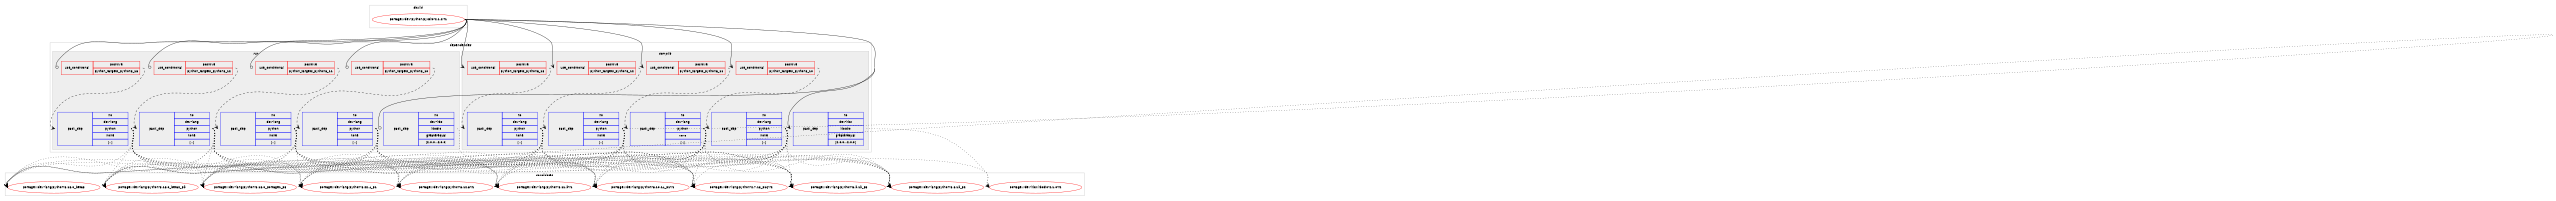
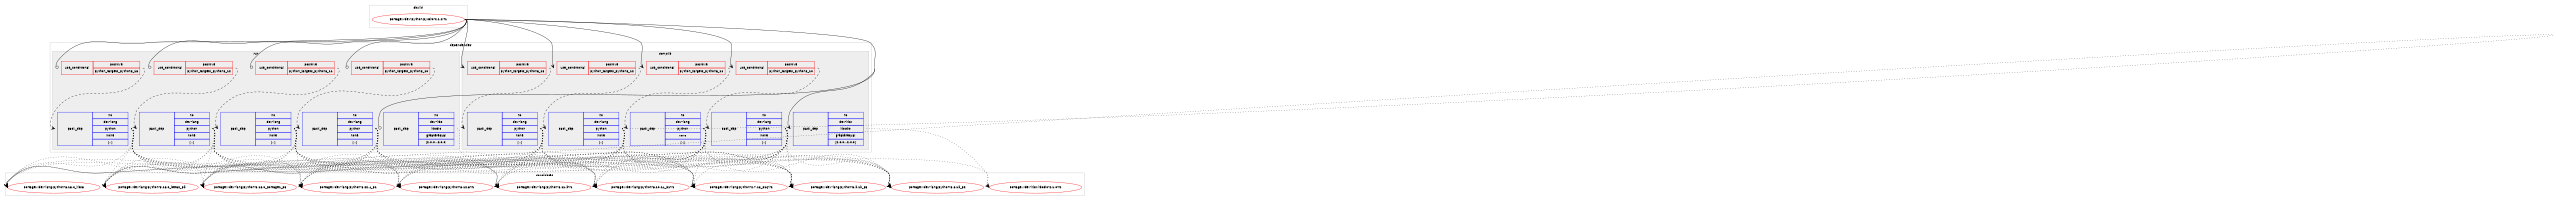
(54, 187) -> (54, 187)
